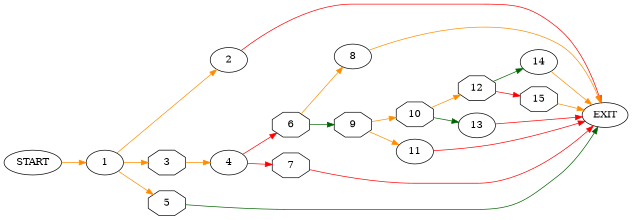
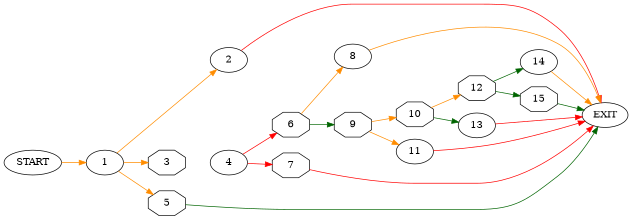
(504, 93) -> (504, 93)
(567, 106) -> (567, 106)
(194, 163) -> none
